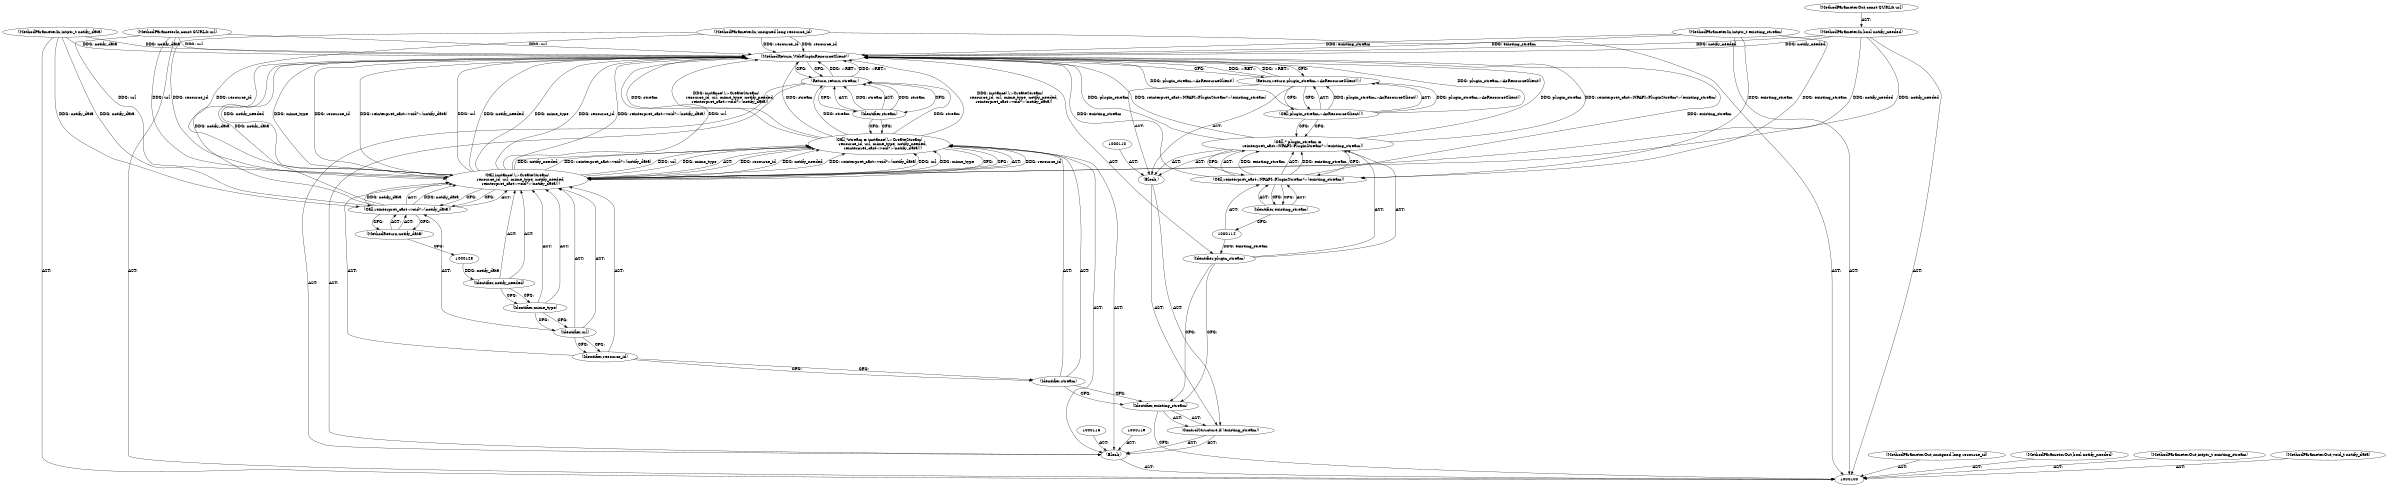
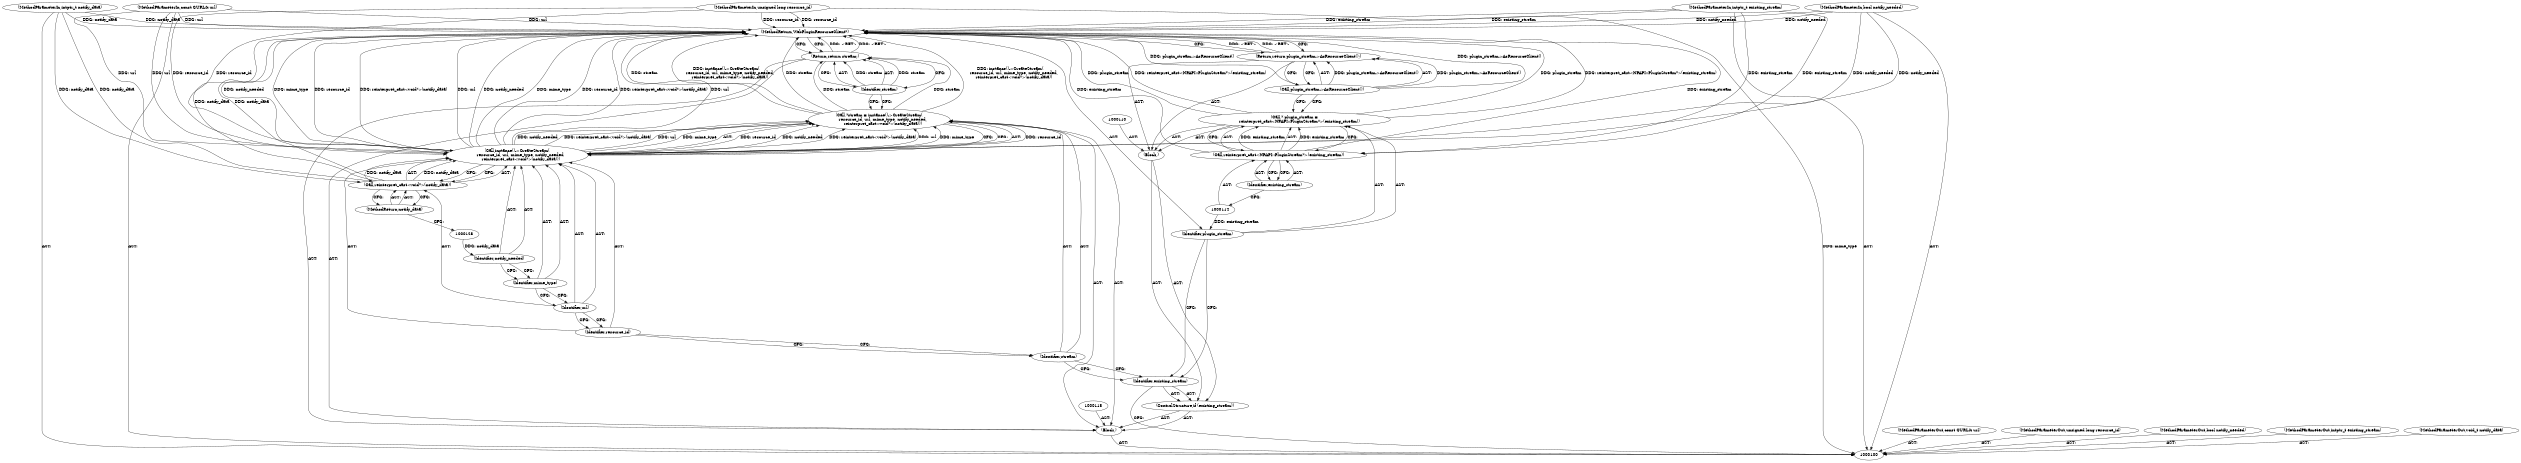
(1861, 18) -> (1904, 443)
(1837, 271) -> (1840, 247)
(1137, 431) -> none
